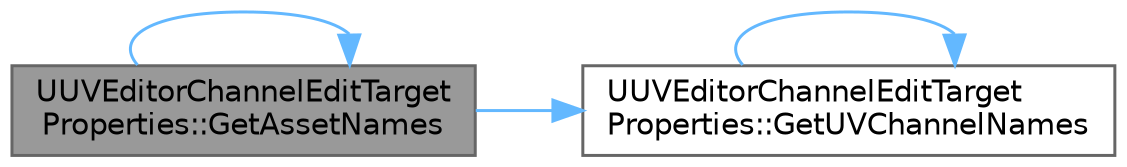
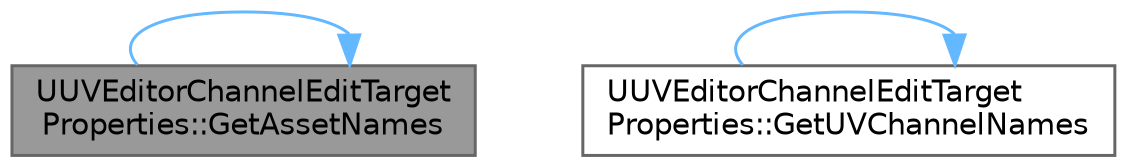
(514, 111) -> none
